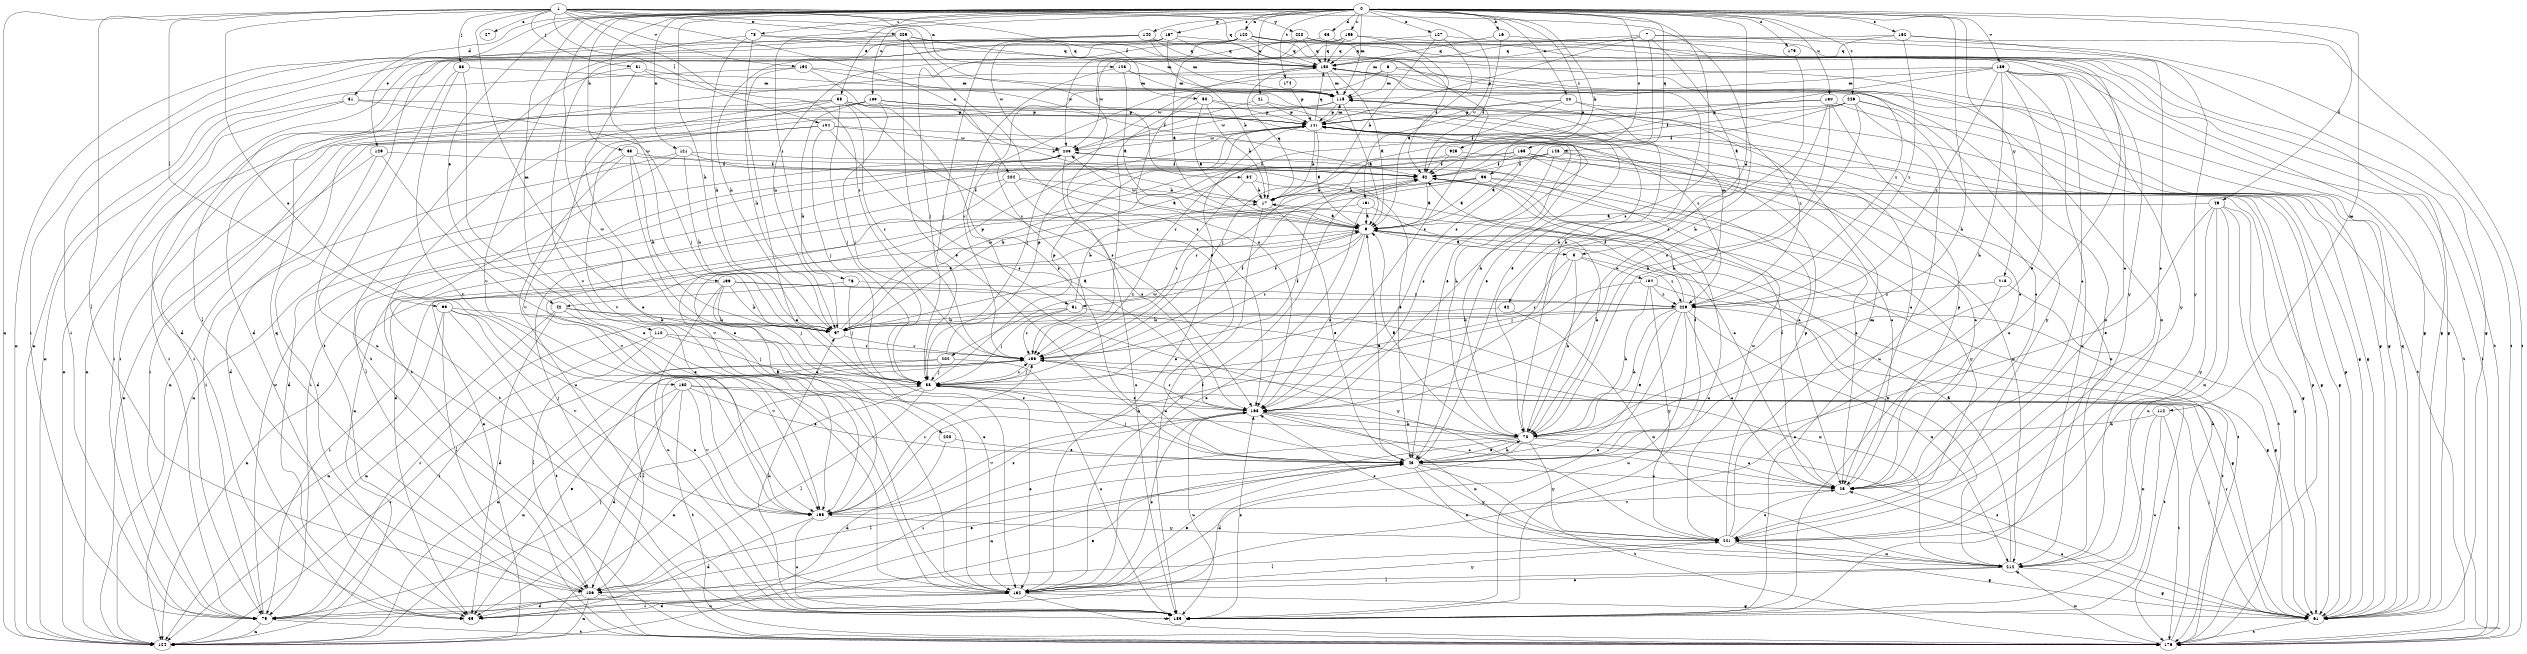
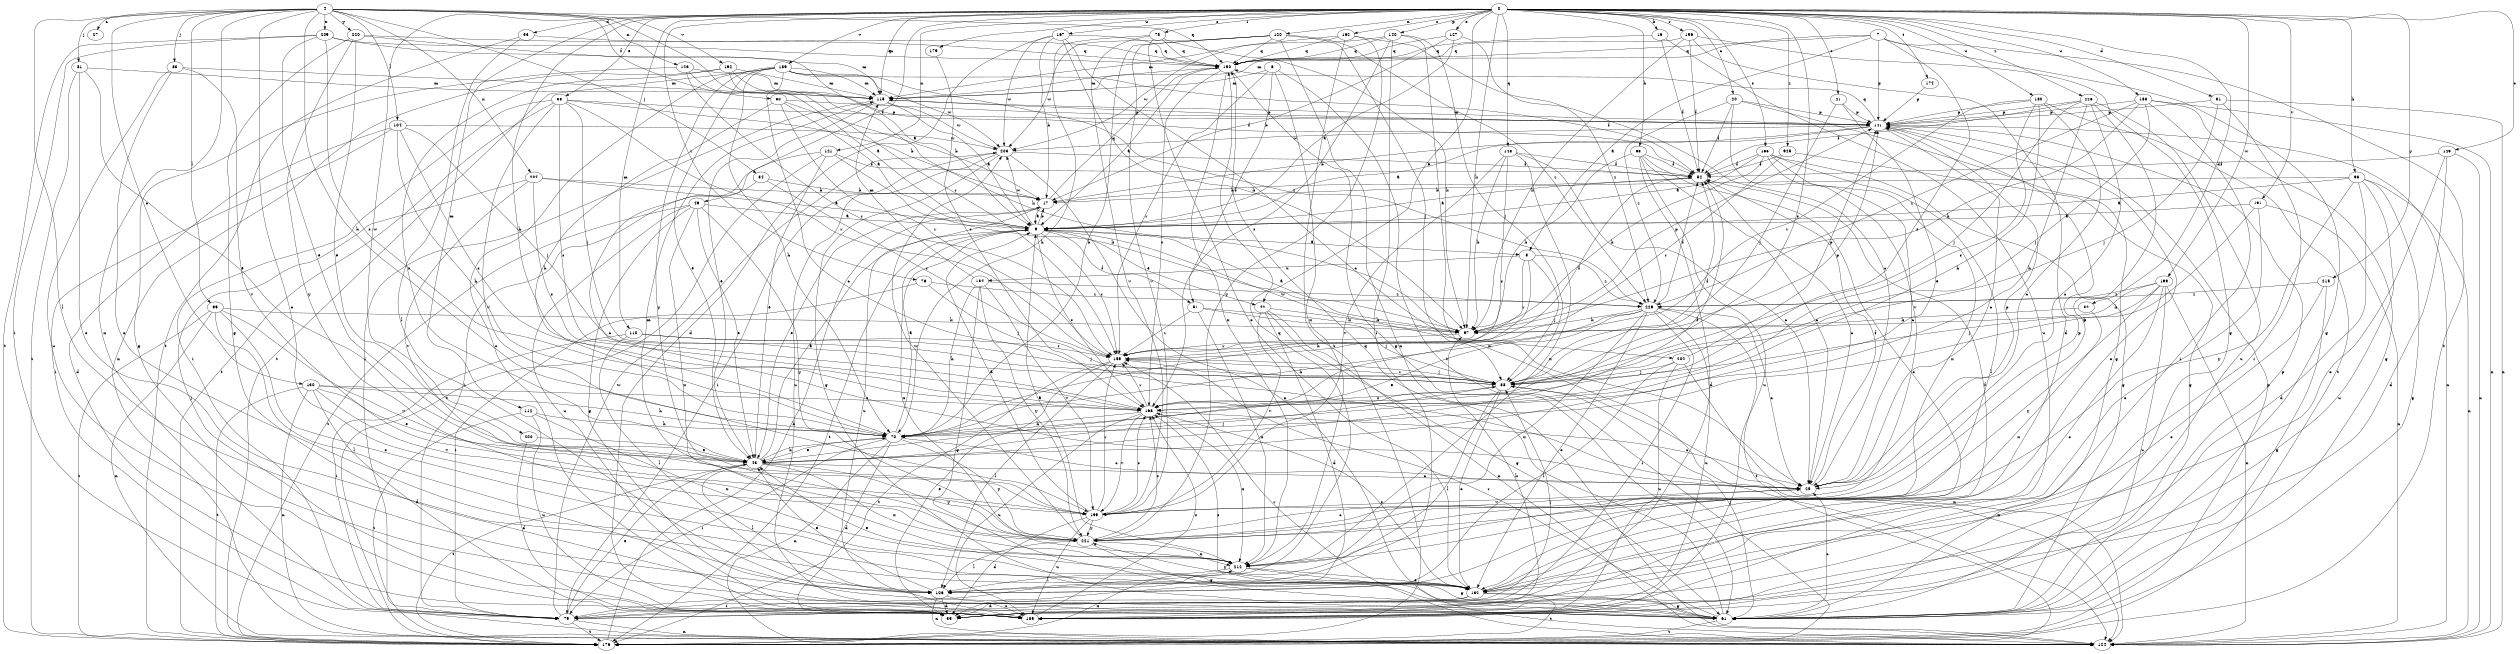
(559, 9) -> (325, 9)
(2079, 72) -> (1031, 567)
(1142, 225) -> (1040, 218)
